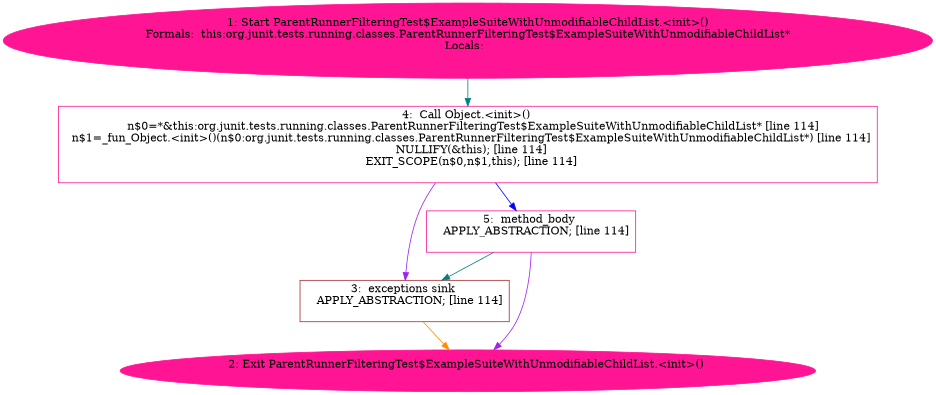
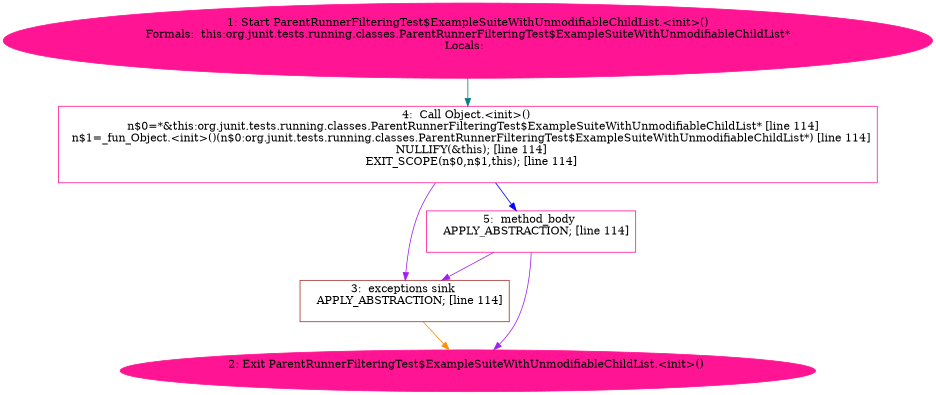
(471, 264) -> (471, 264)
